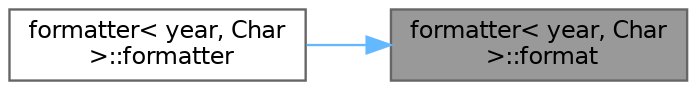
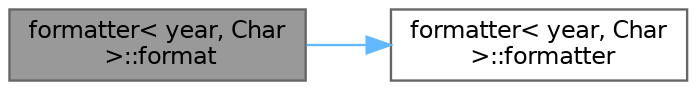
(336, 45) -> (336, 45)
